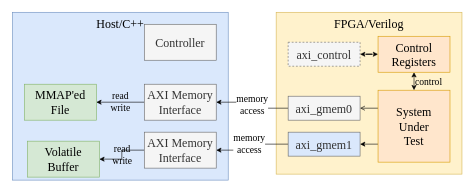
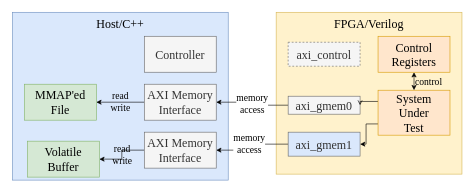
(180, 42) -> (180, 54)
(369, 54) -> none
(324, 108) -> (324, 105)
(414, 126) -> (414, 113)
